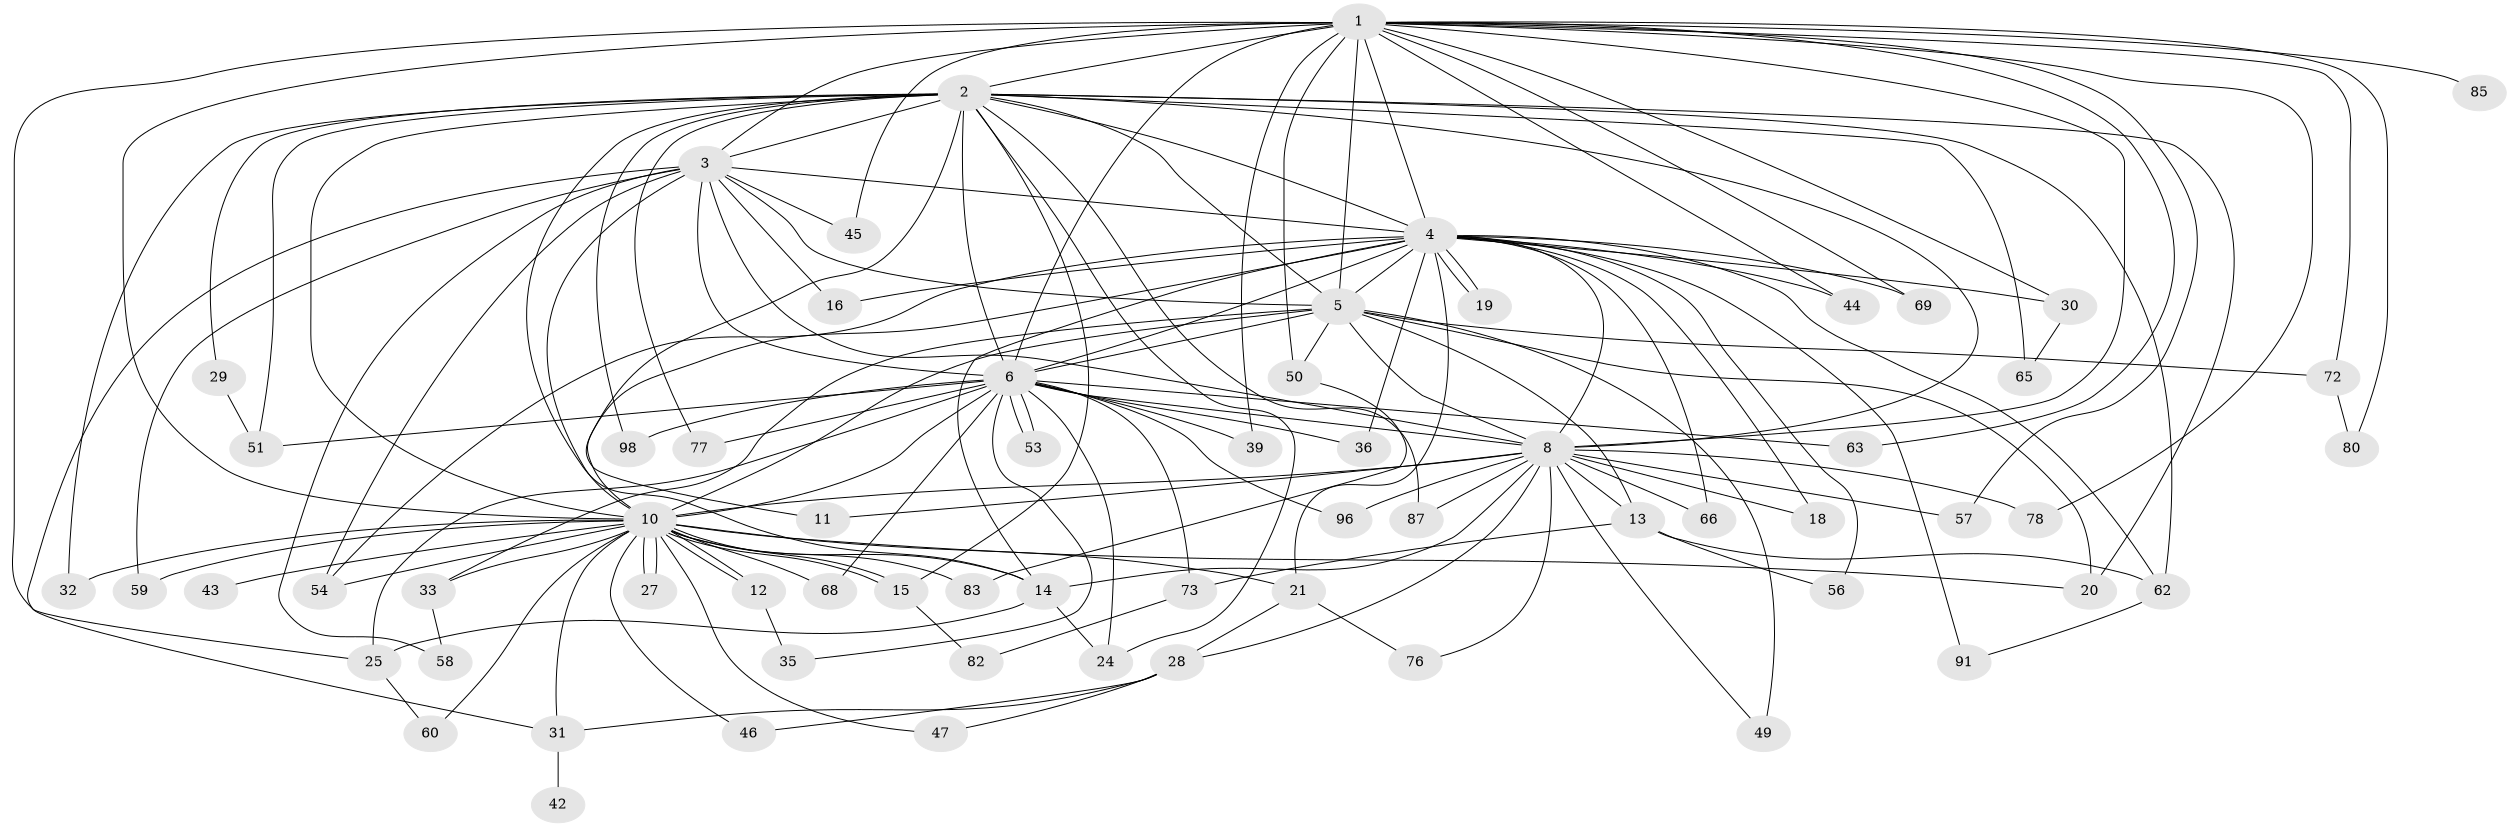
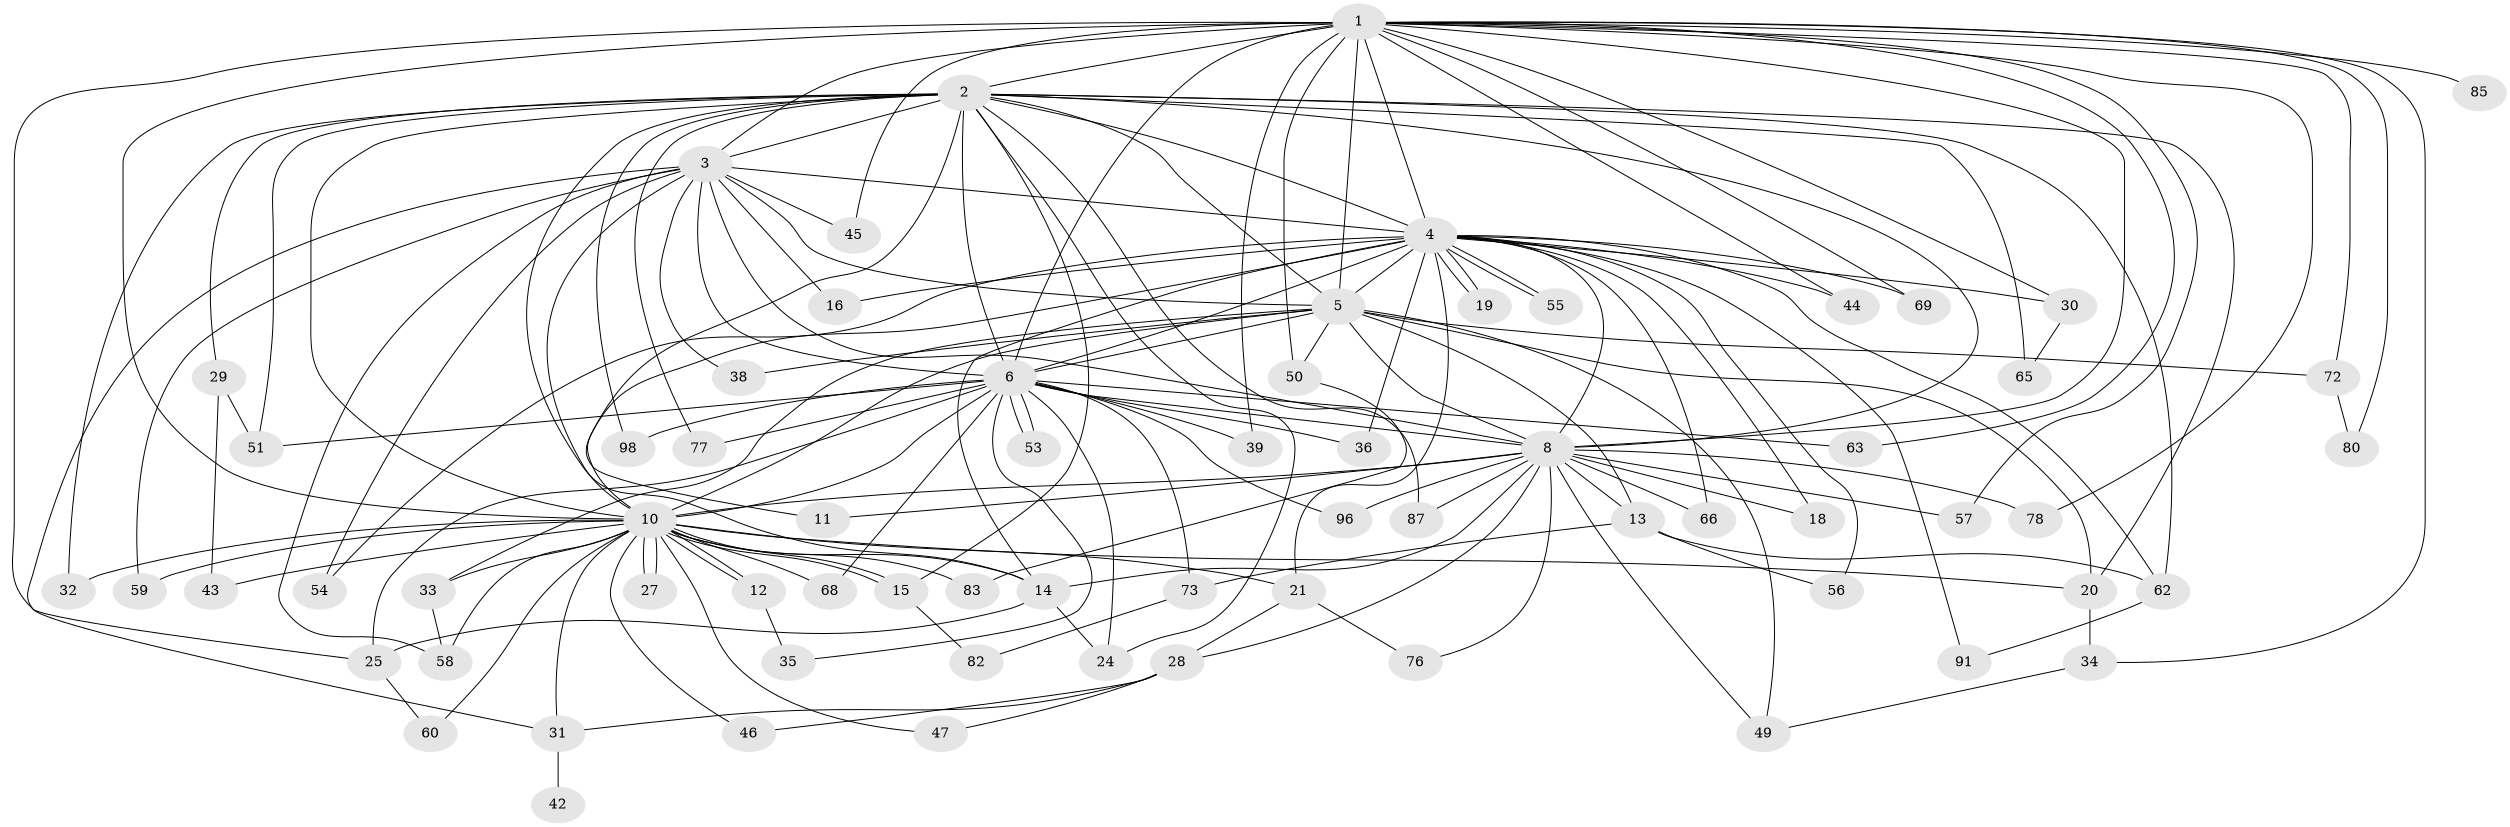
none -> (1556, 307)
none -> (739, 378)
none -> (215, 485)
(484, 554) -> (514, 569)
none -> (2090, 663)
